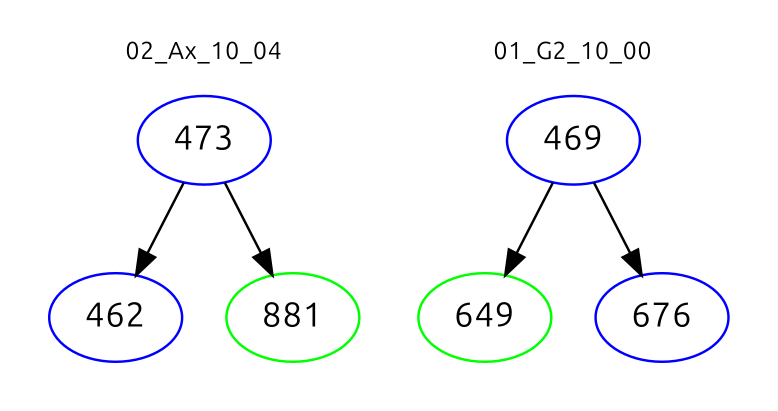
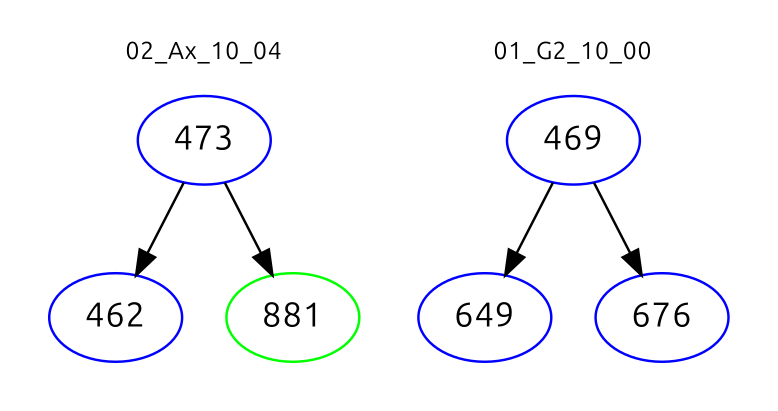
(485, 317) -> (485, 317)
